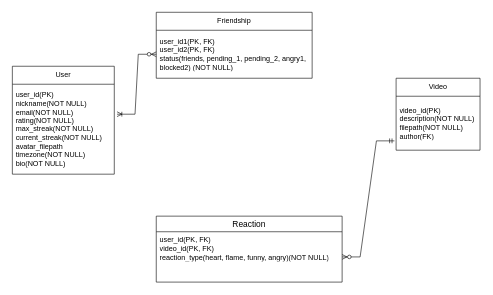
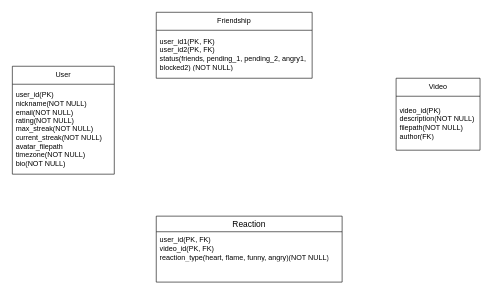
(137, 75) -> none
(369, 199) -> none
